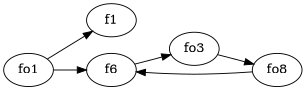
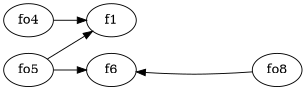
none -> (29, 20)
(194, 49) -> none
(29, 70) -> (29, 70)
